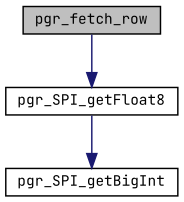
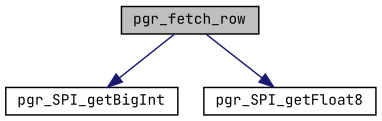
(92, 134) -> (147, 56)
